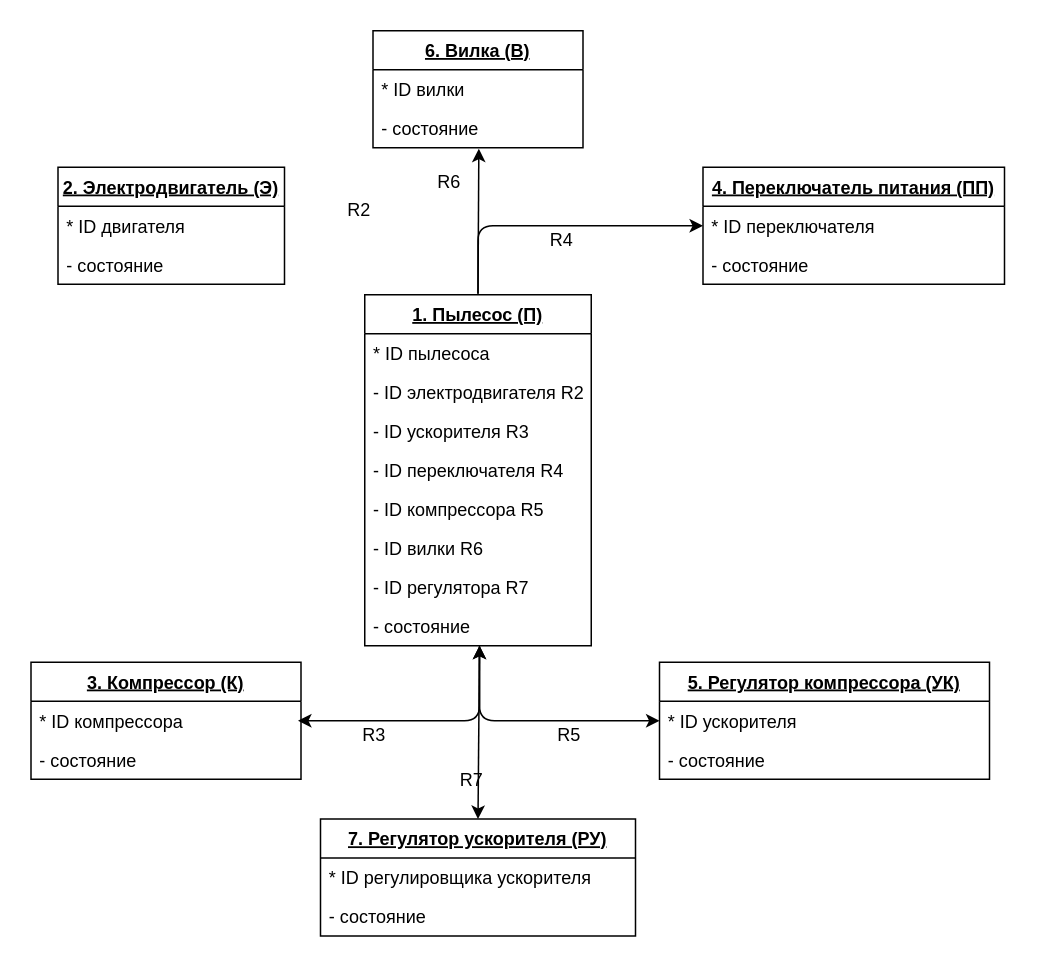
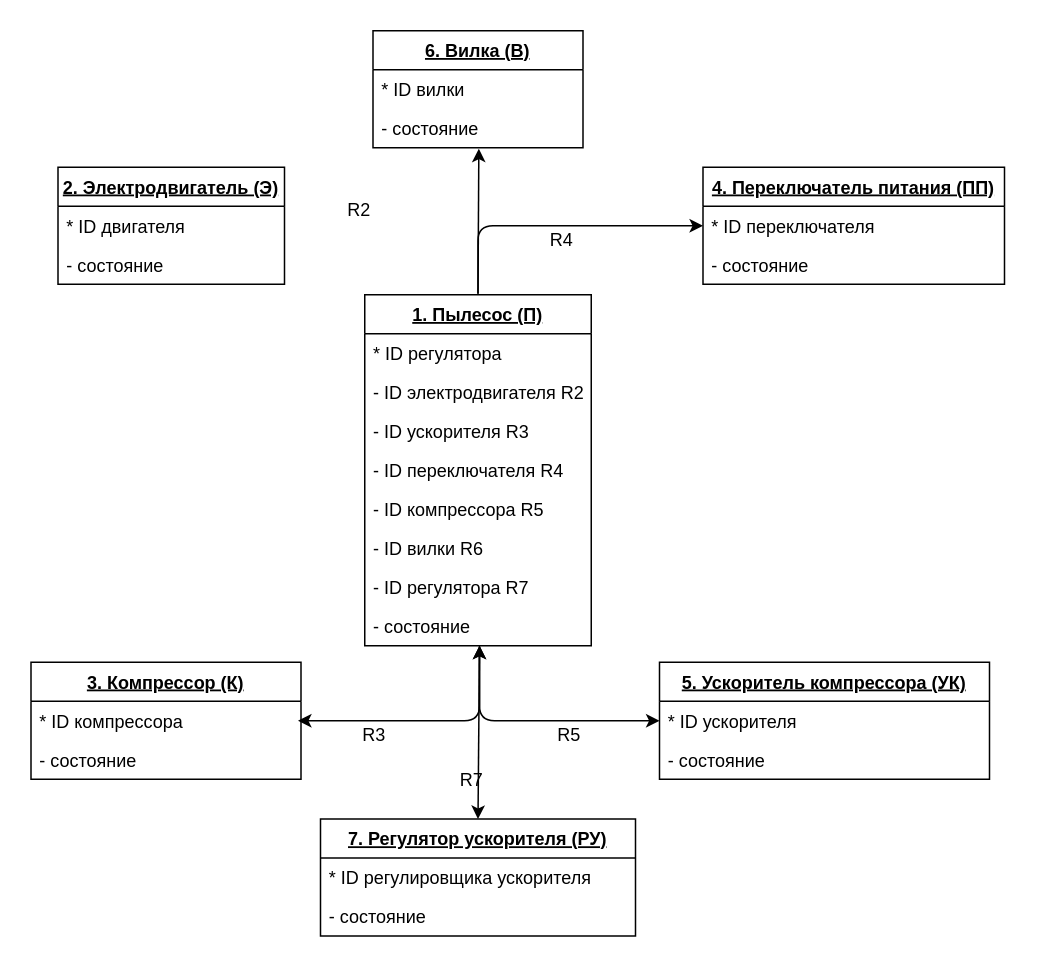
(449, 182) -> none
(434, 354) -> (444, 354)
(824, 683) -> (824, 683)
